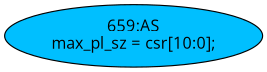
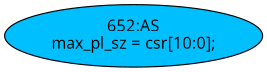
(134, 36) -> (134, 36)
